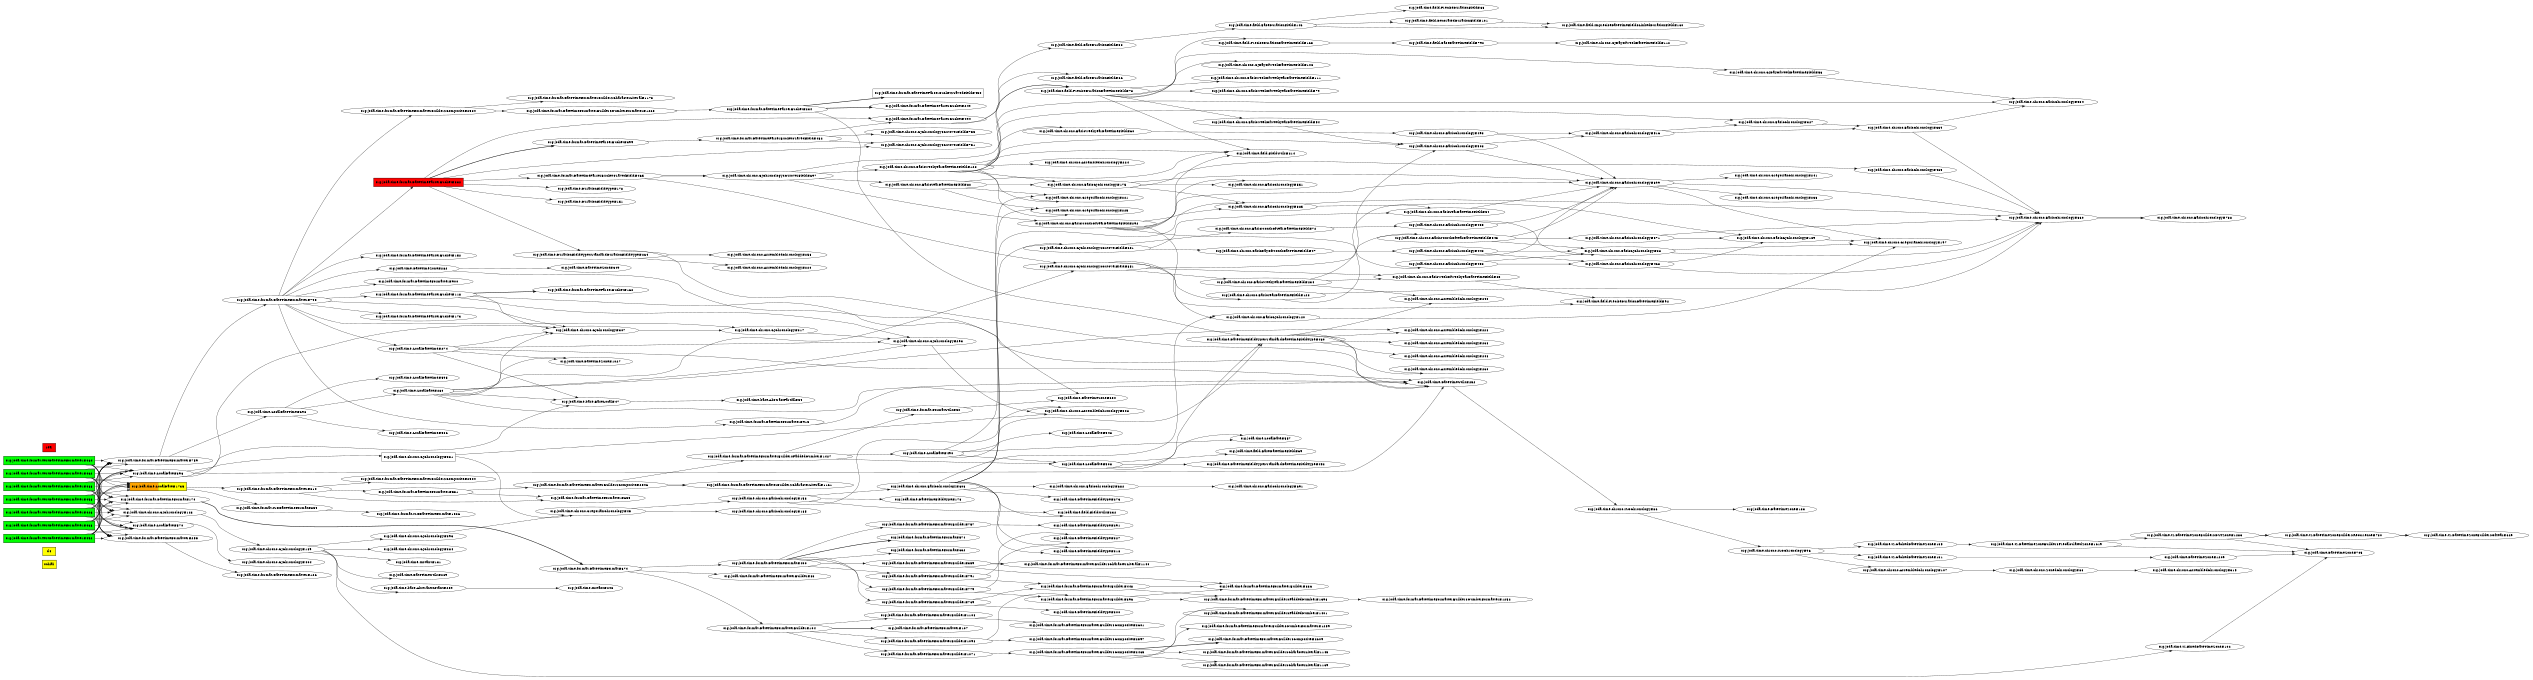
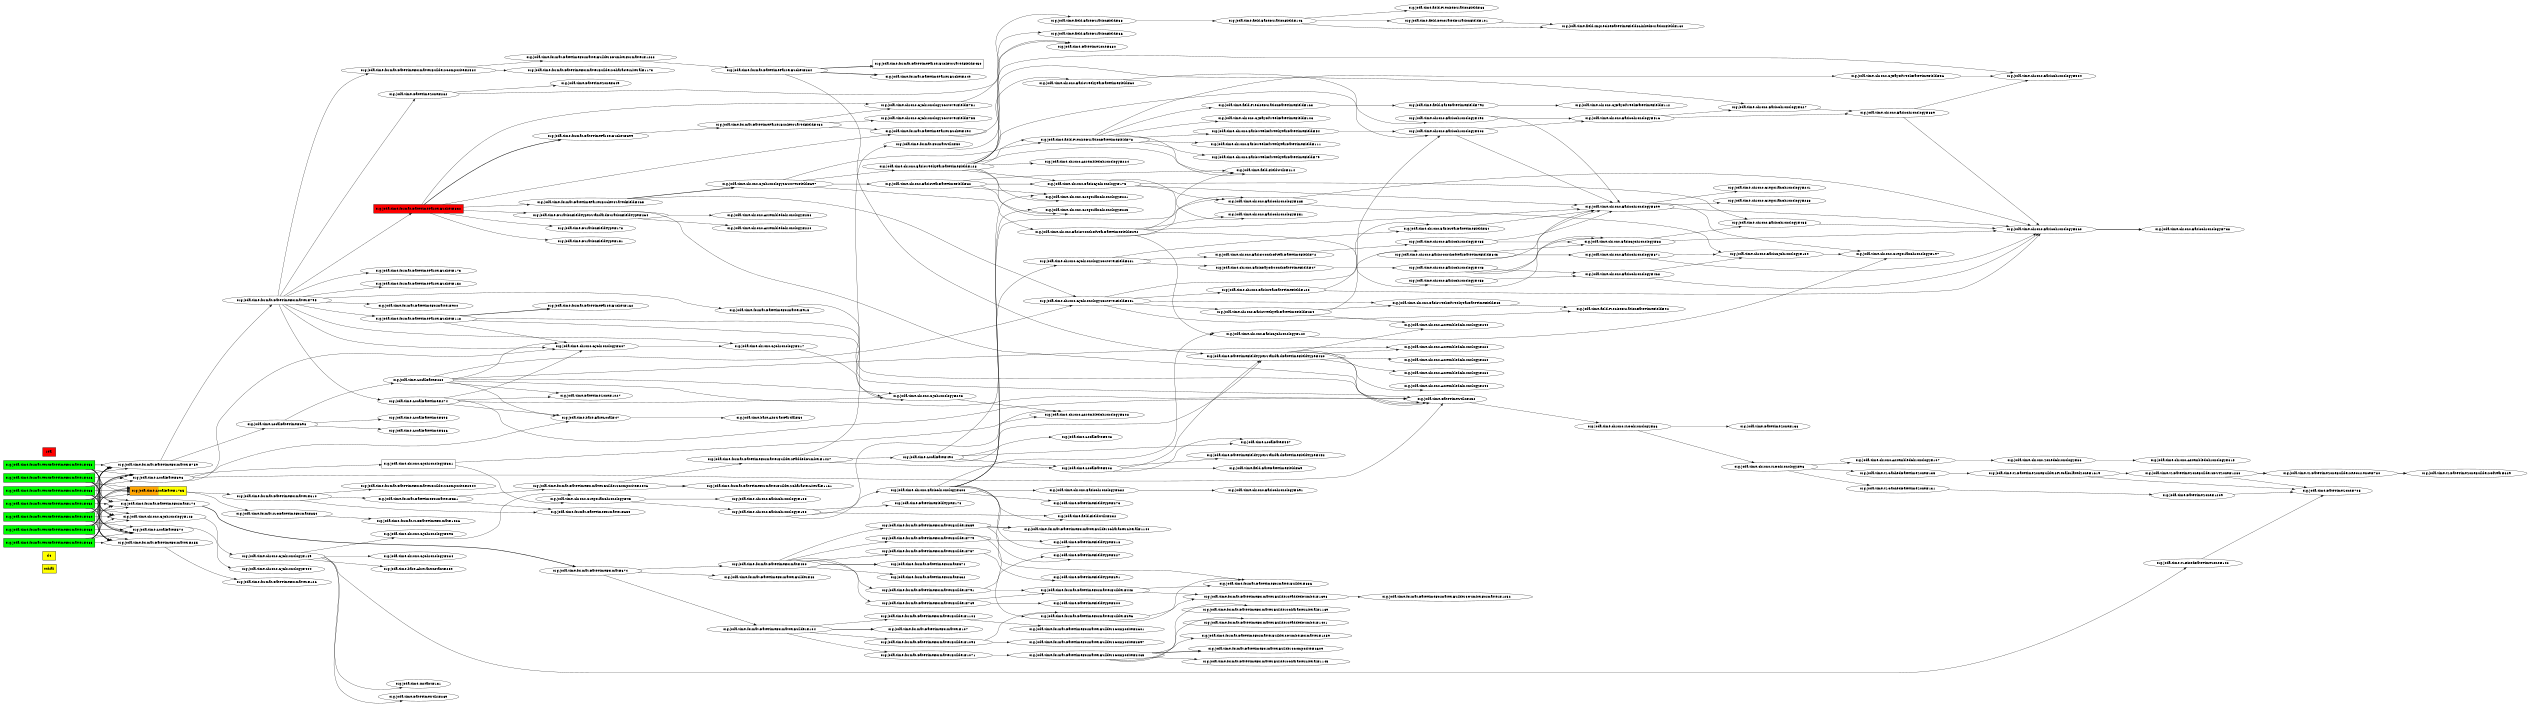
(998, 85) -> (996, 40)
(1761, 247) -> (1691, 233)
(591, 588) -> none
